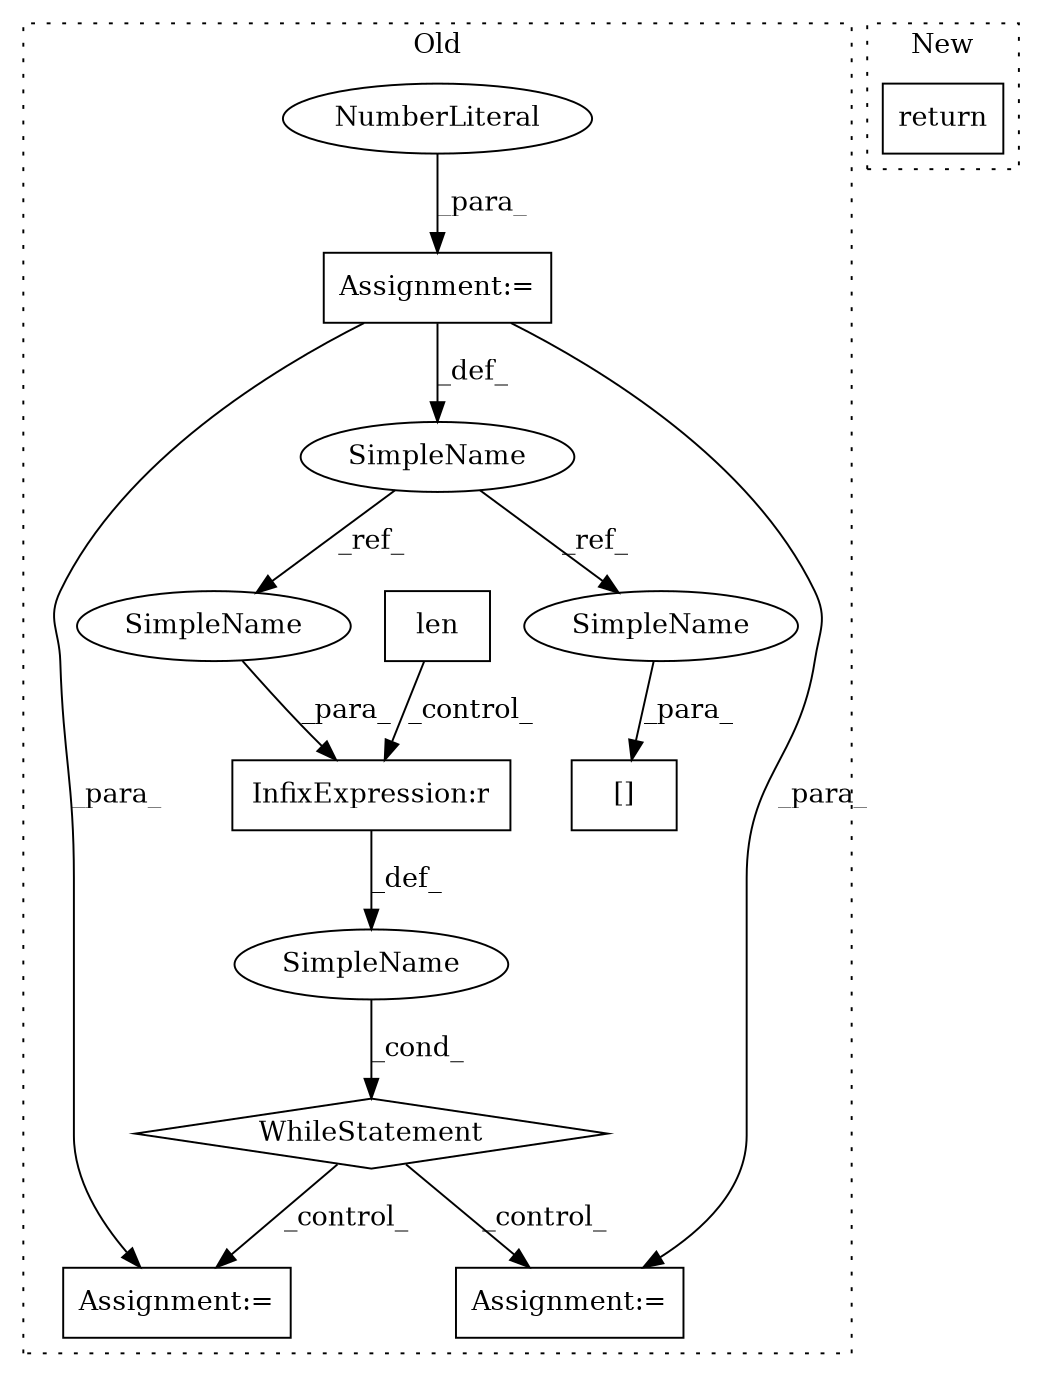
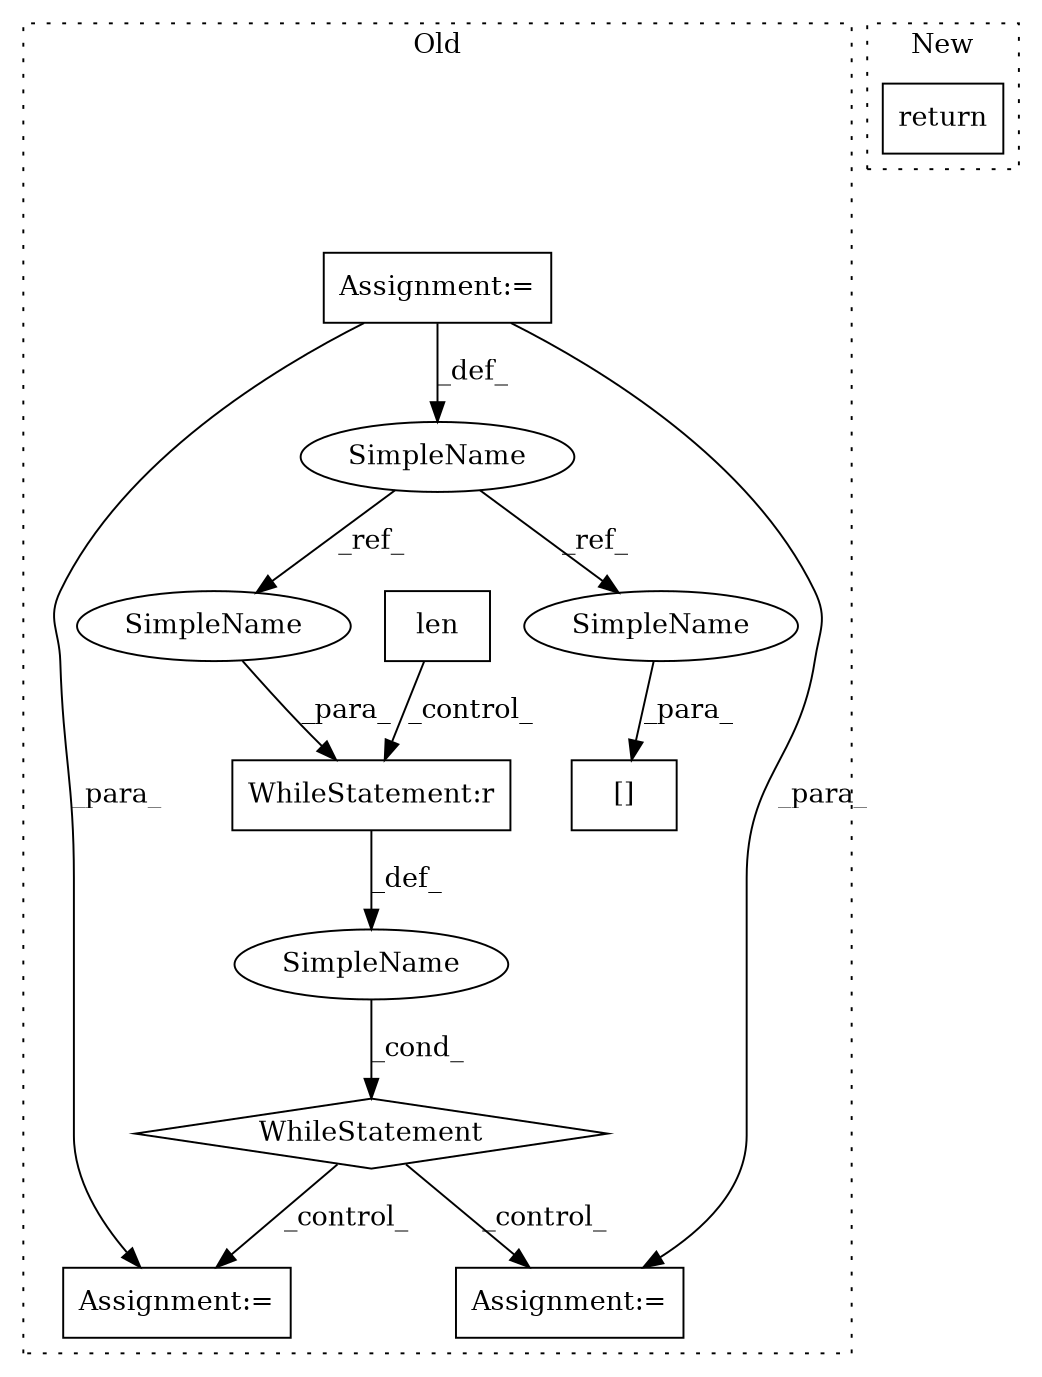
(438, 119) -> none
(371, 795) -> (371, 795)
